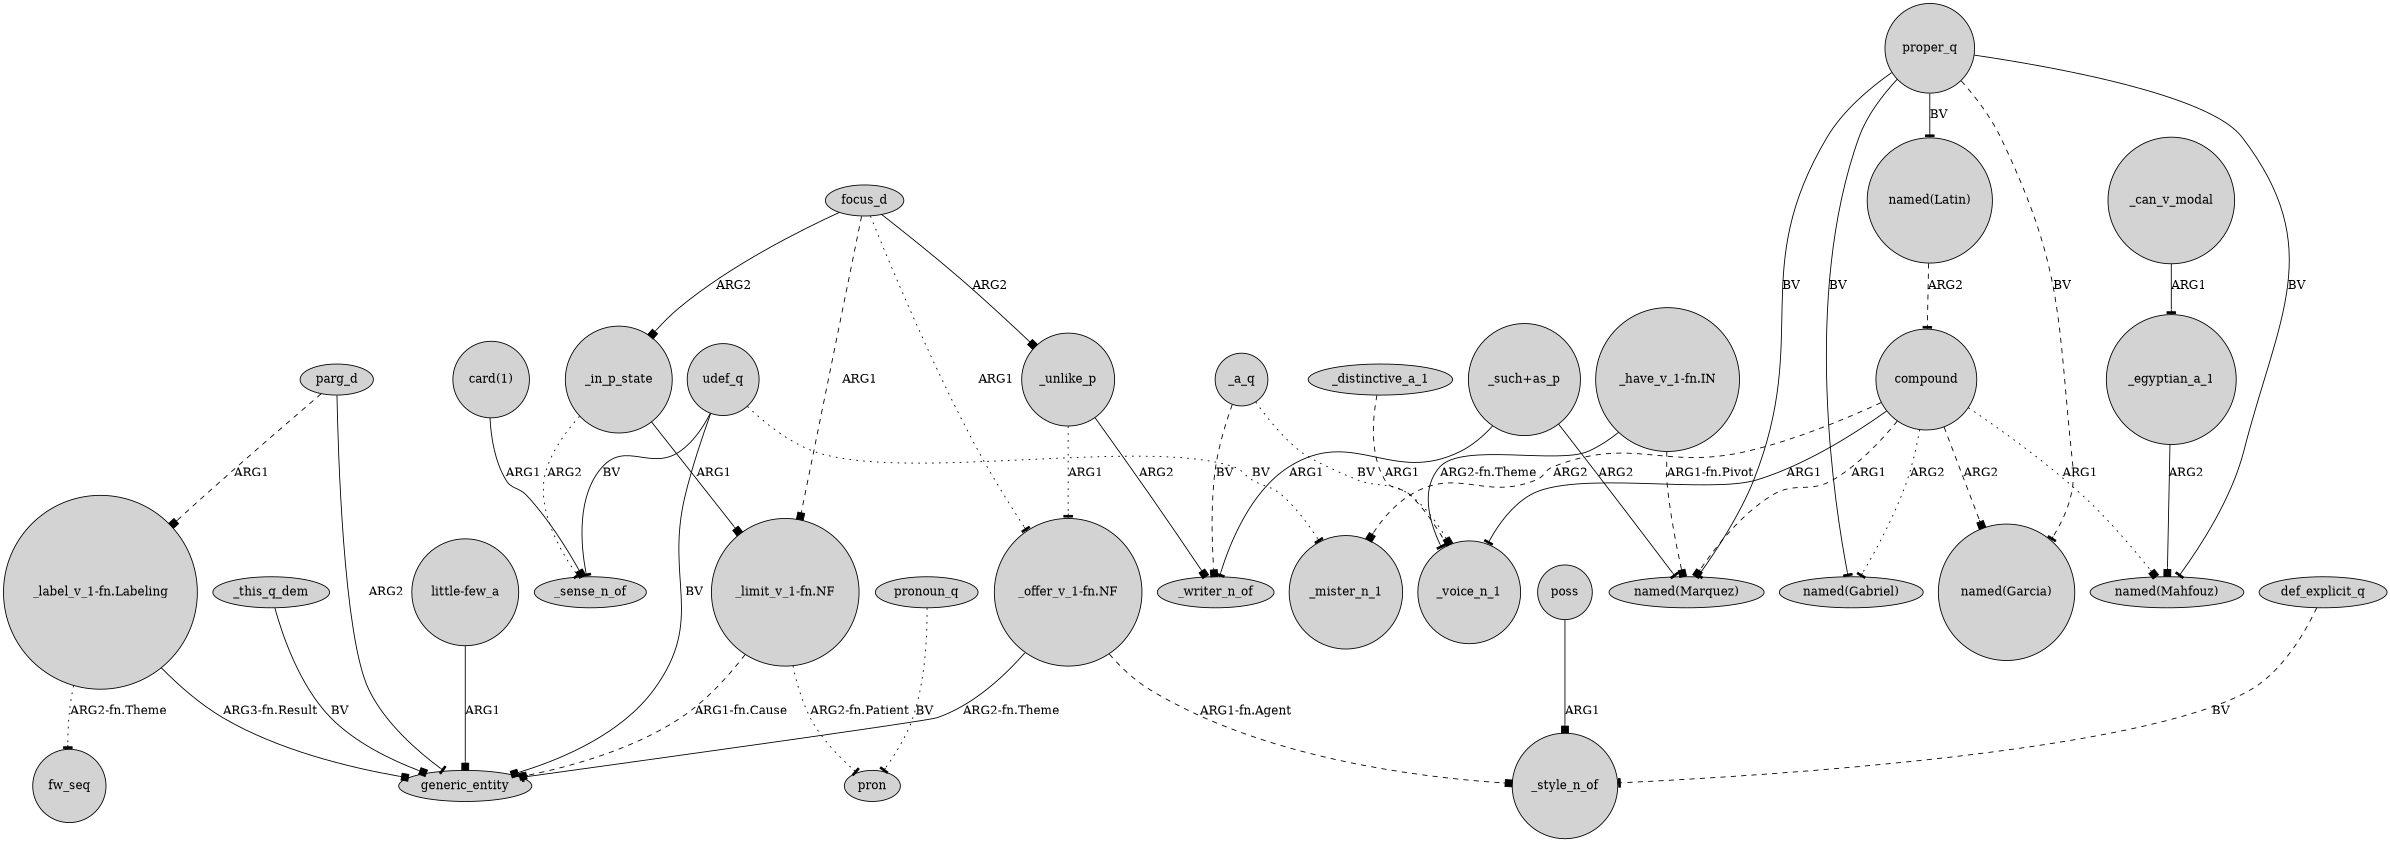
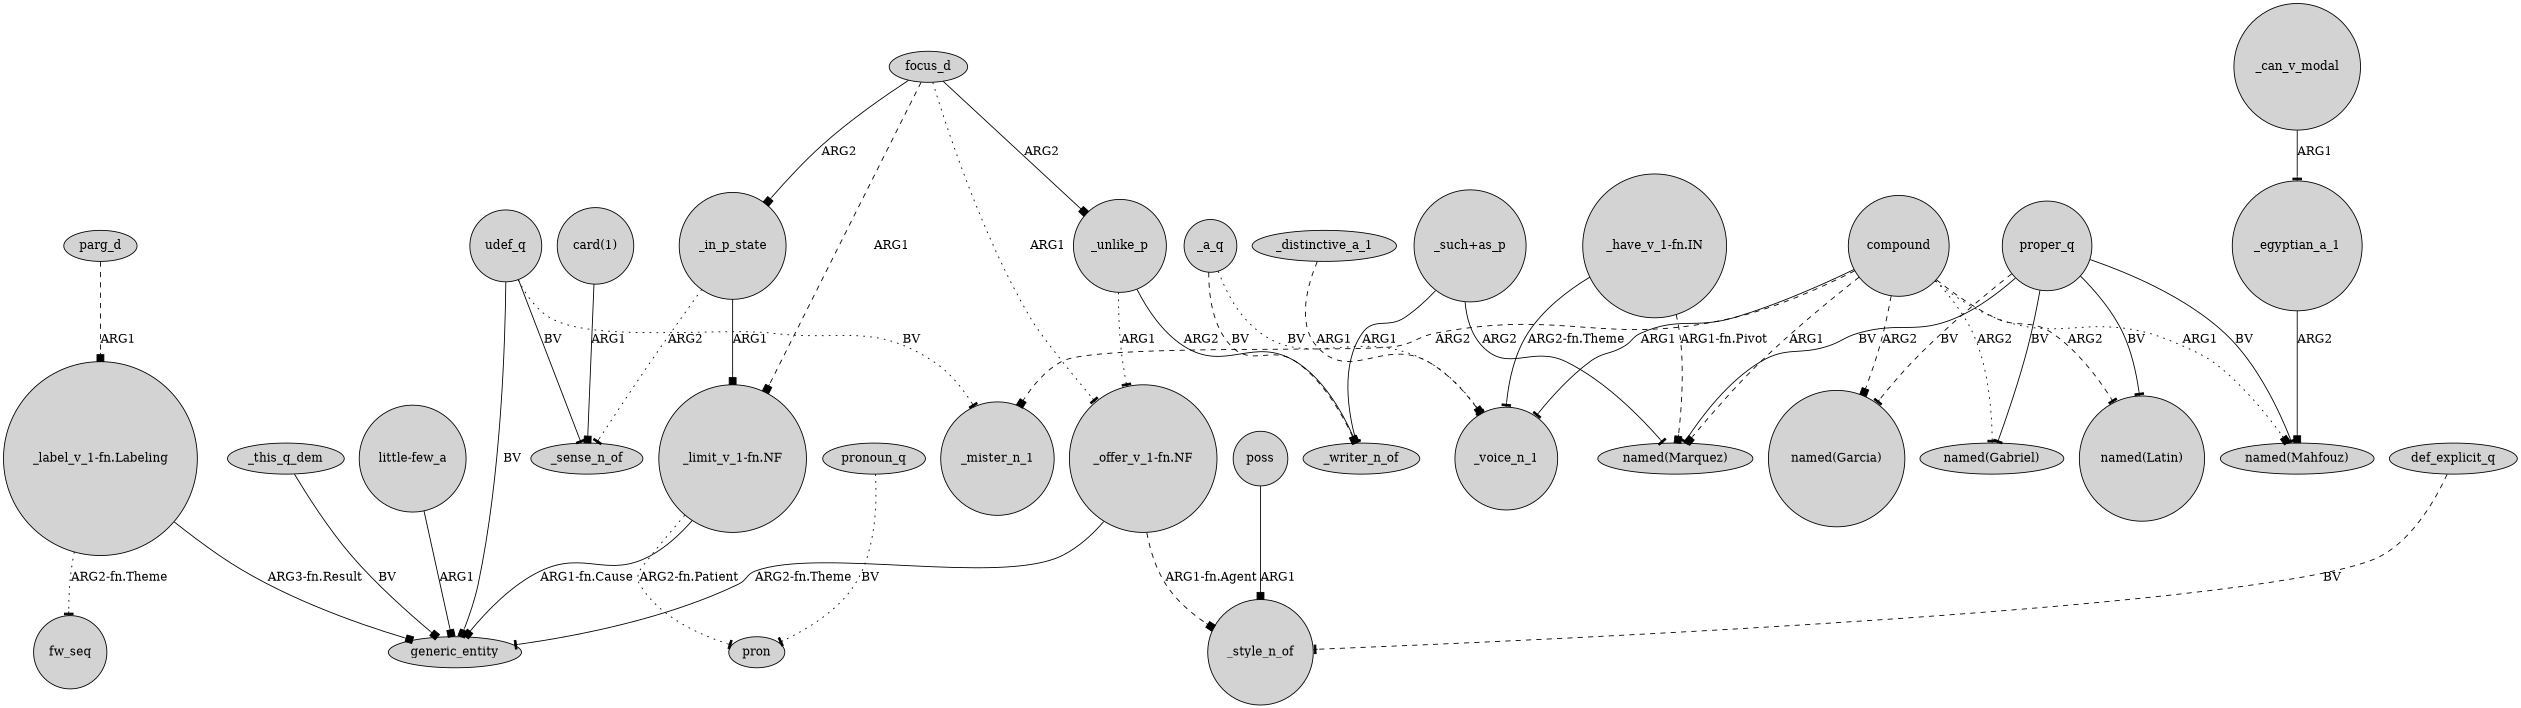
(1928, 294) -> (2058, 337)
(349, 597) -> none
(649, 736) -> (577, 563)
